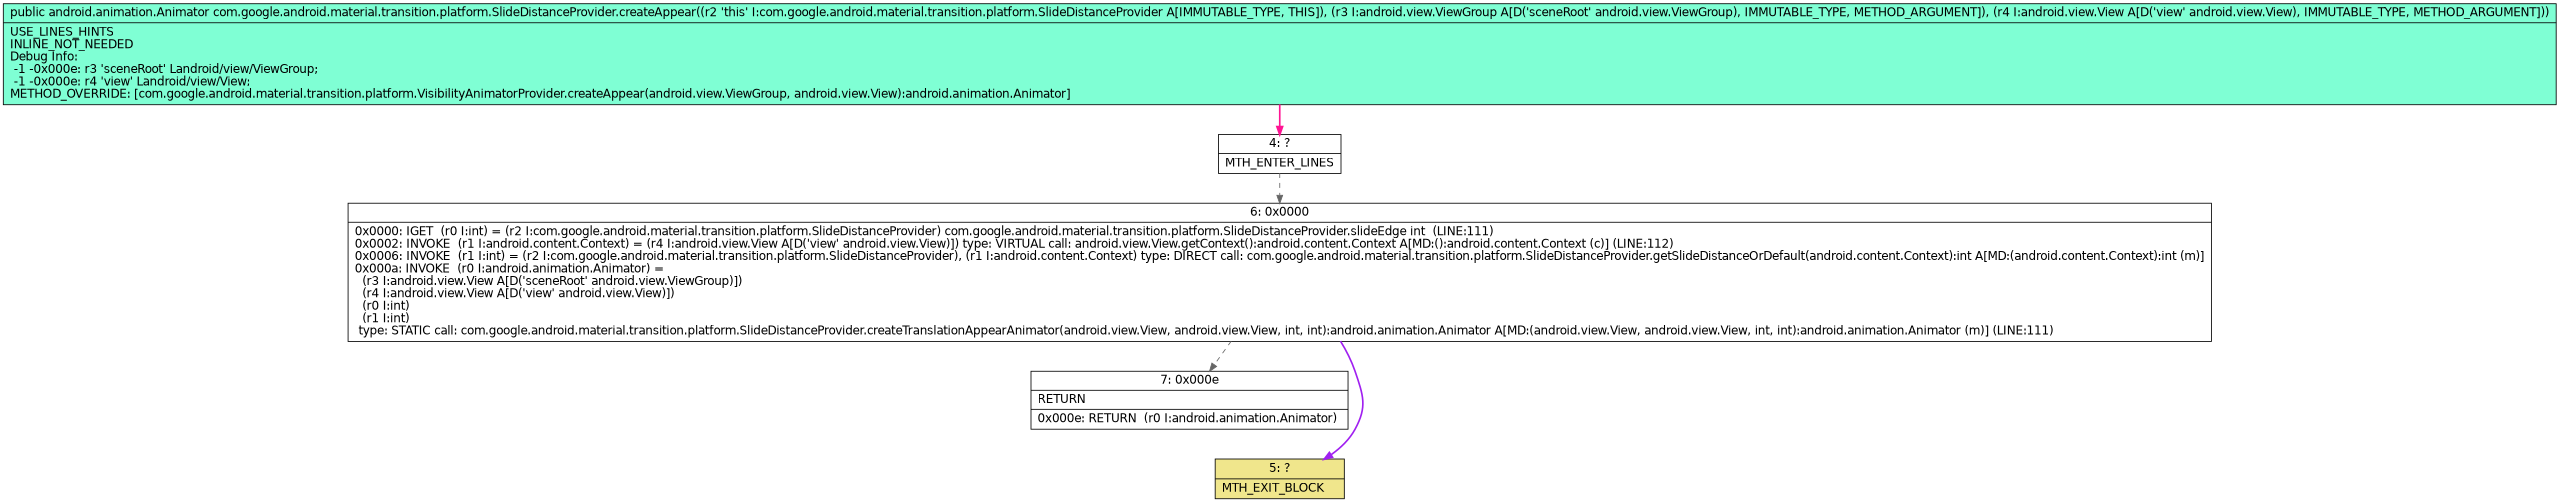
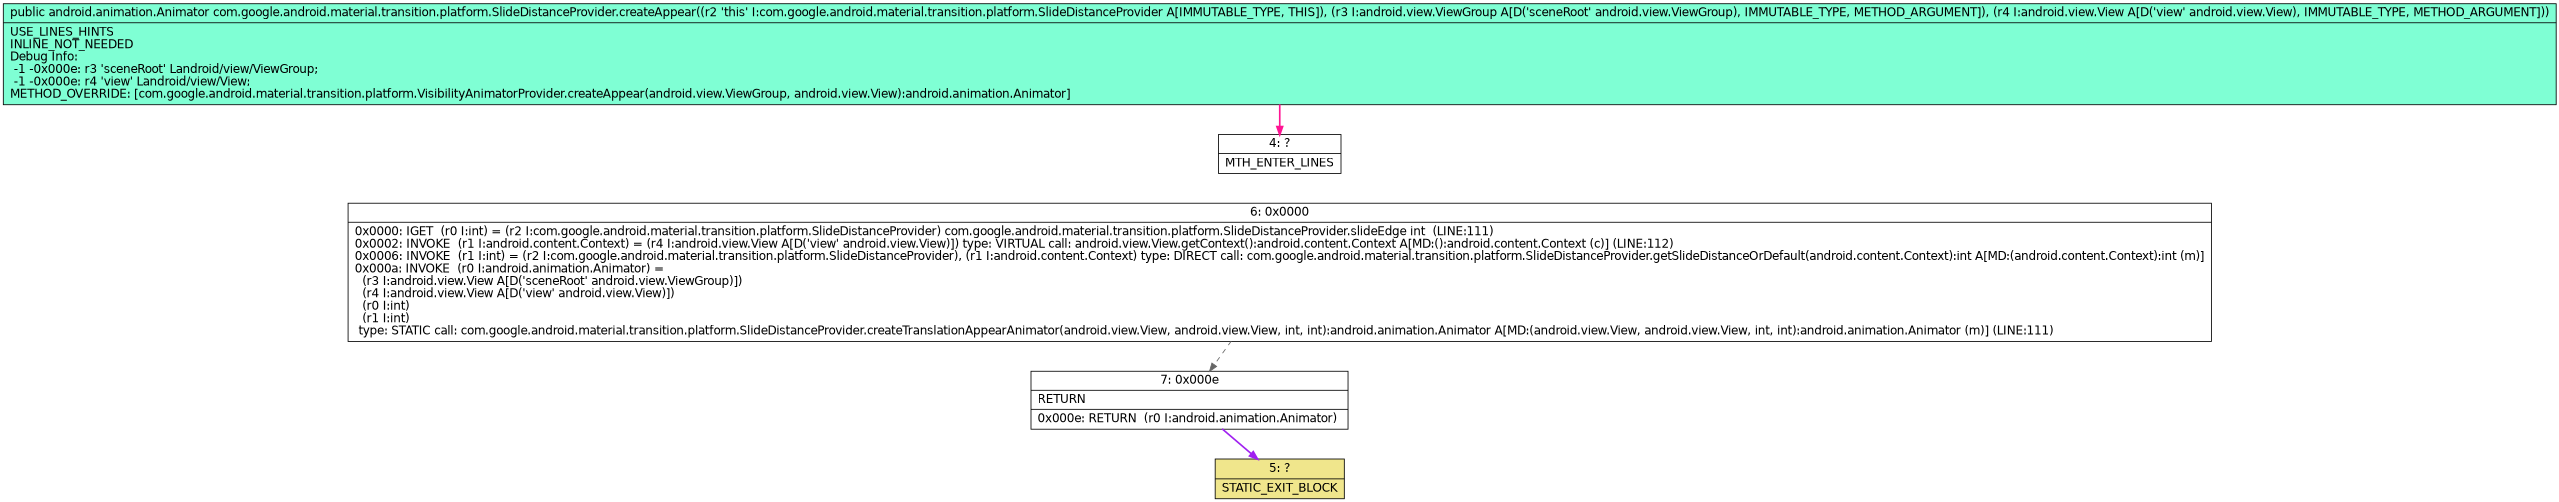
(1280, 184) -> none
(1363, 401) -> (1237, 441)
(1273, 488) -> (1280, 488)
